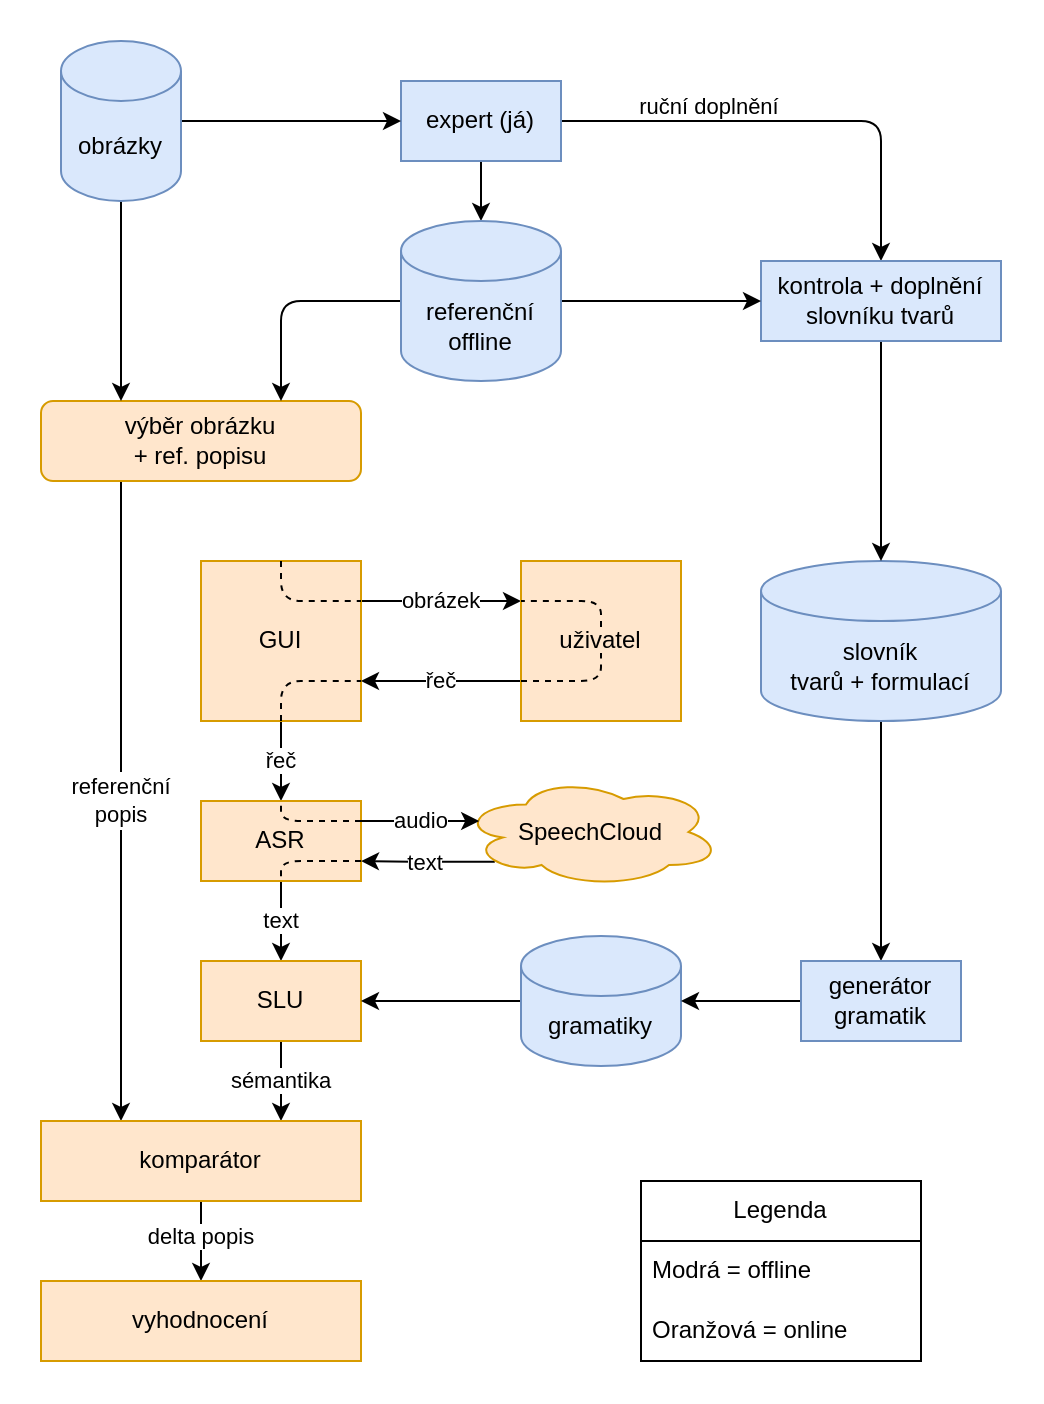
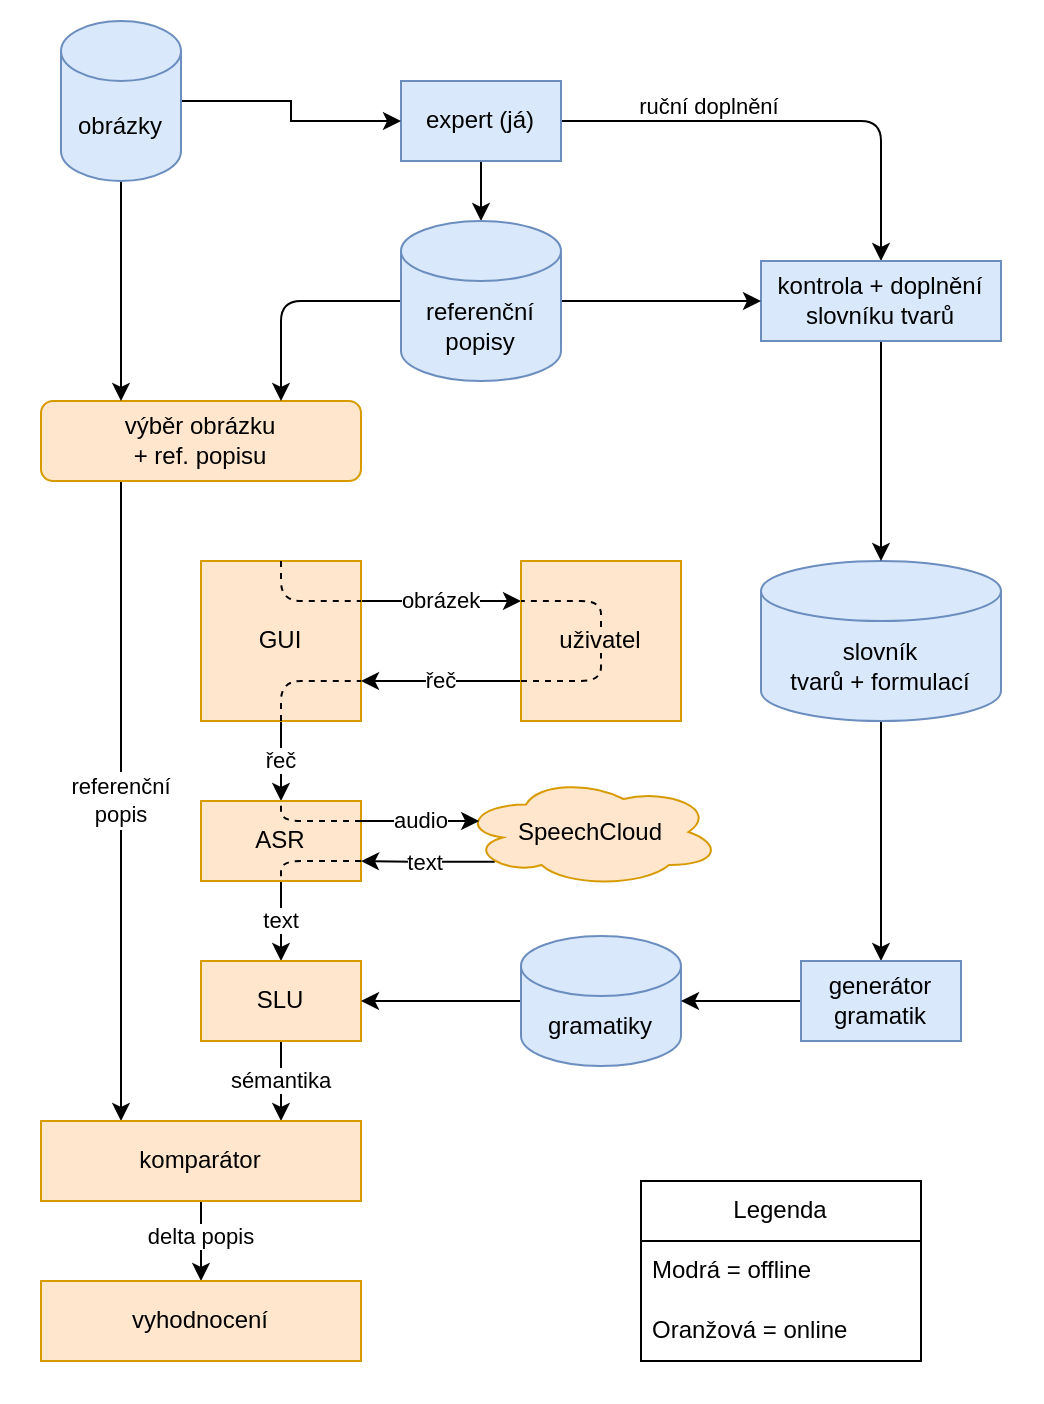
(121, 121) -> (121, 101)
(481, 327) -> (481, 327)
